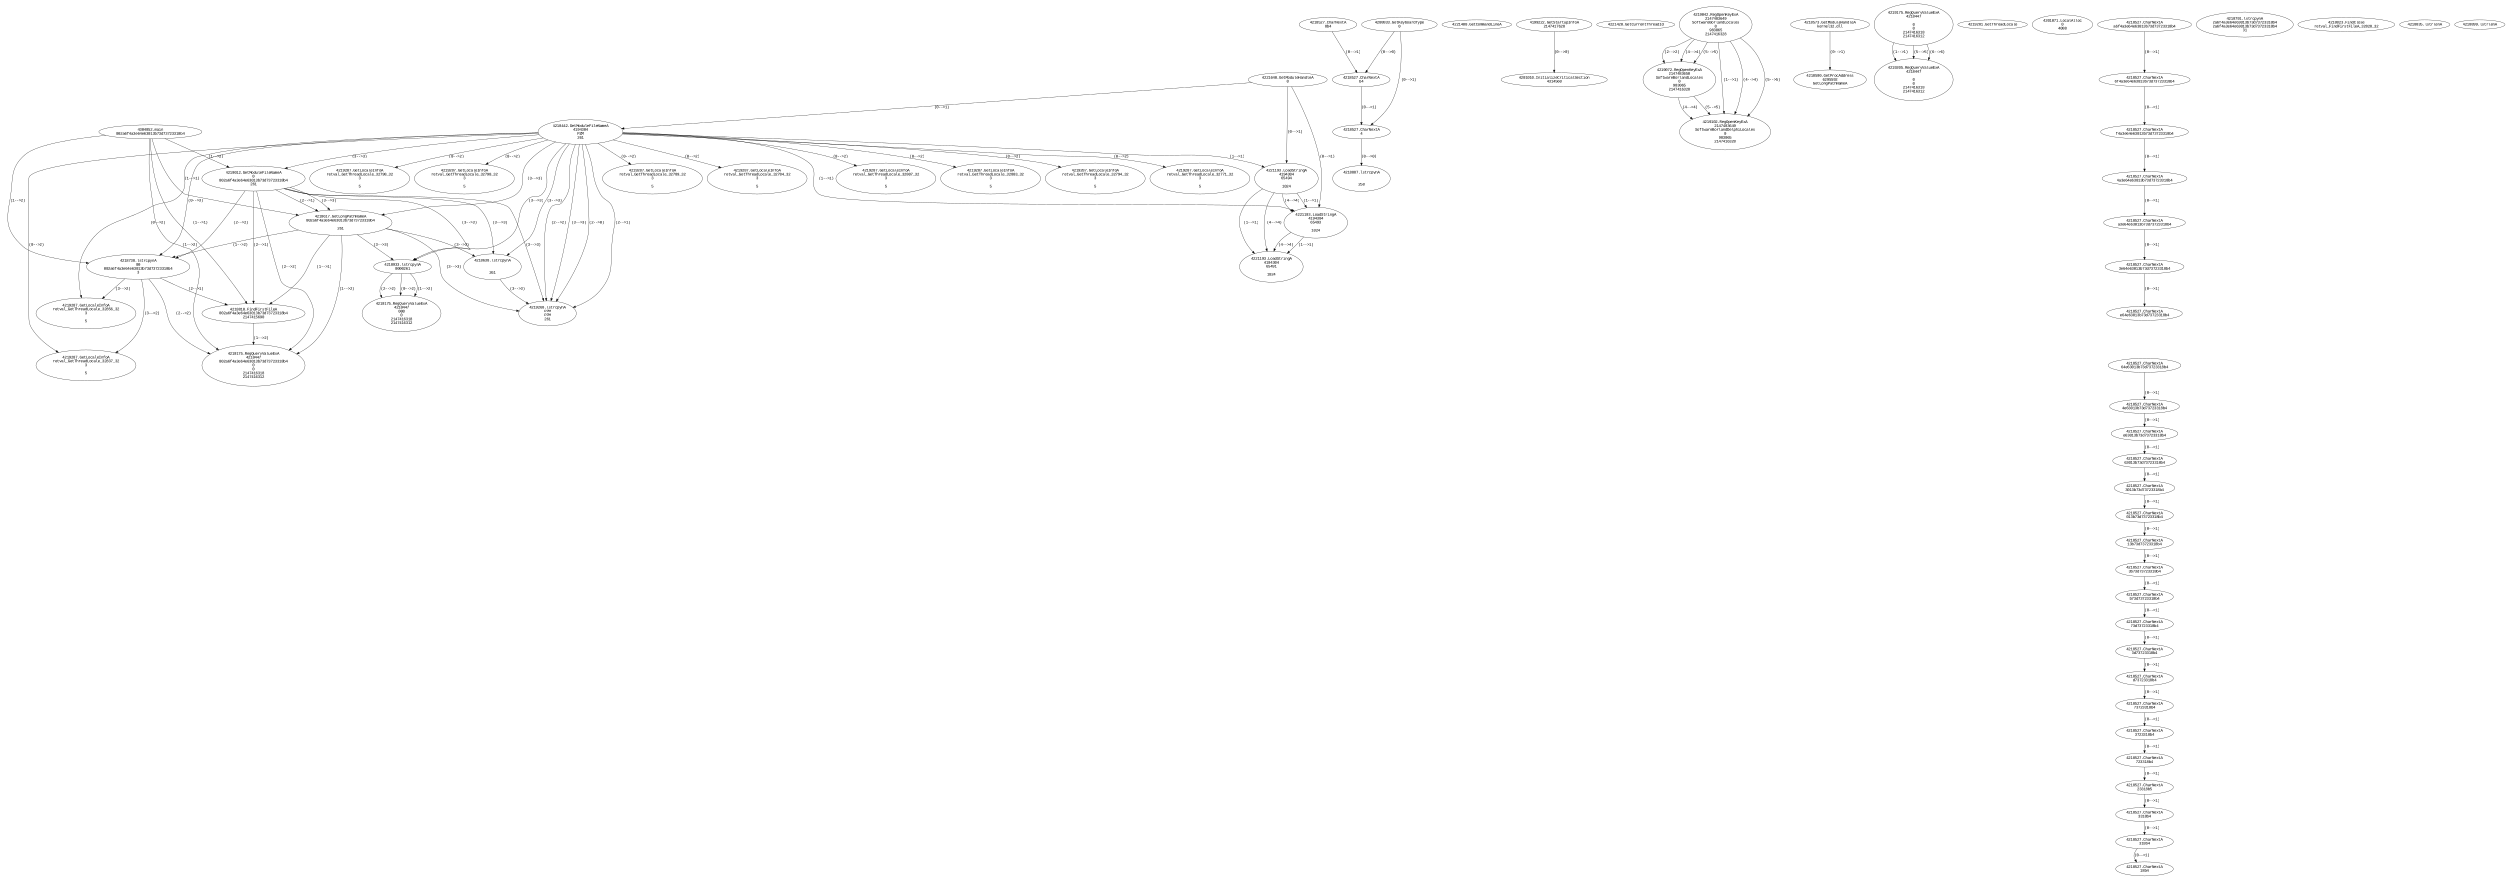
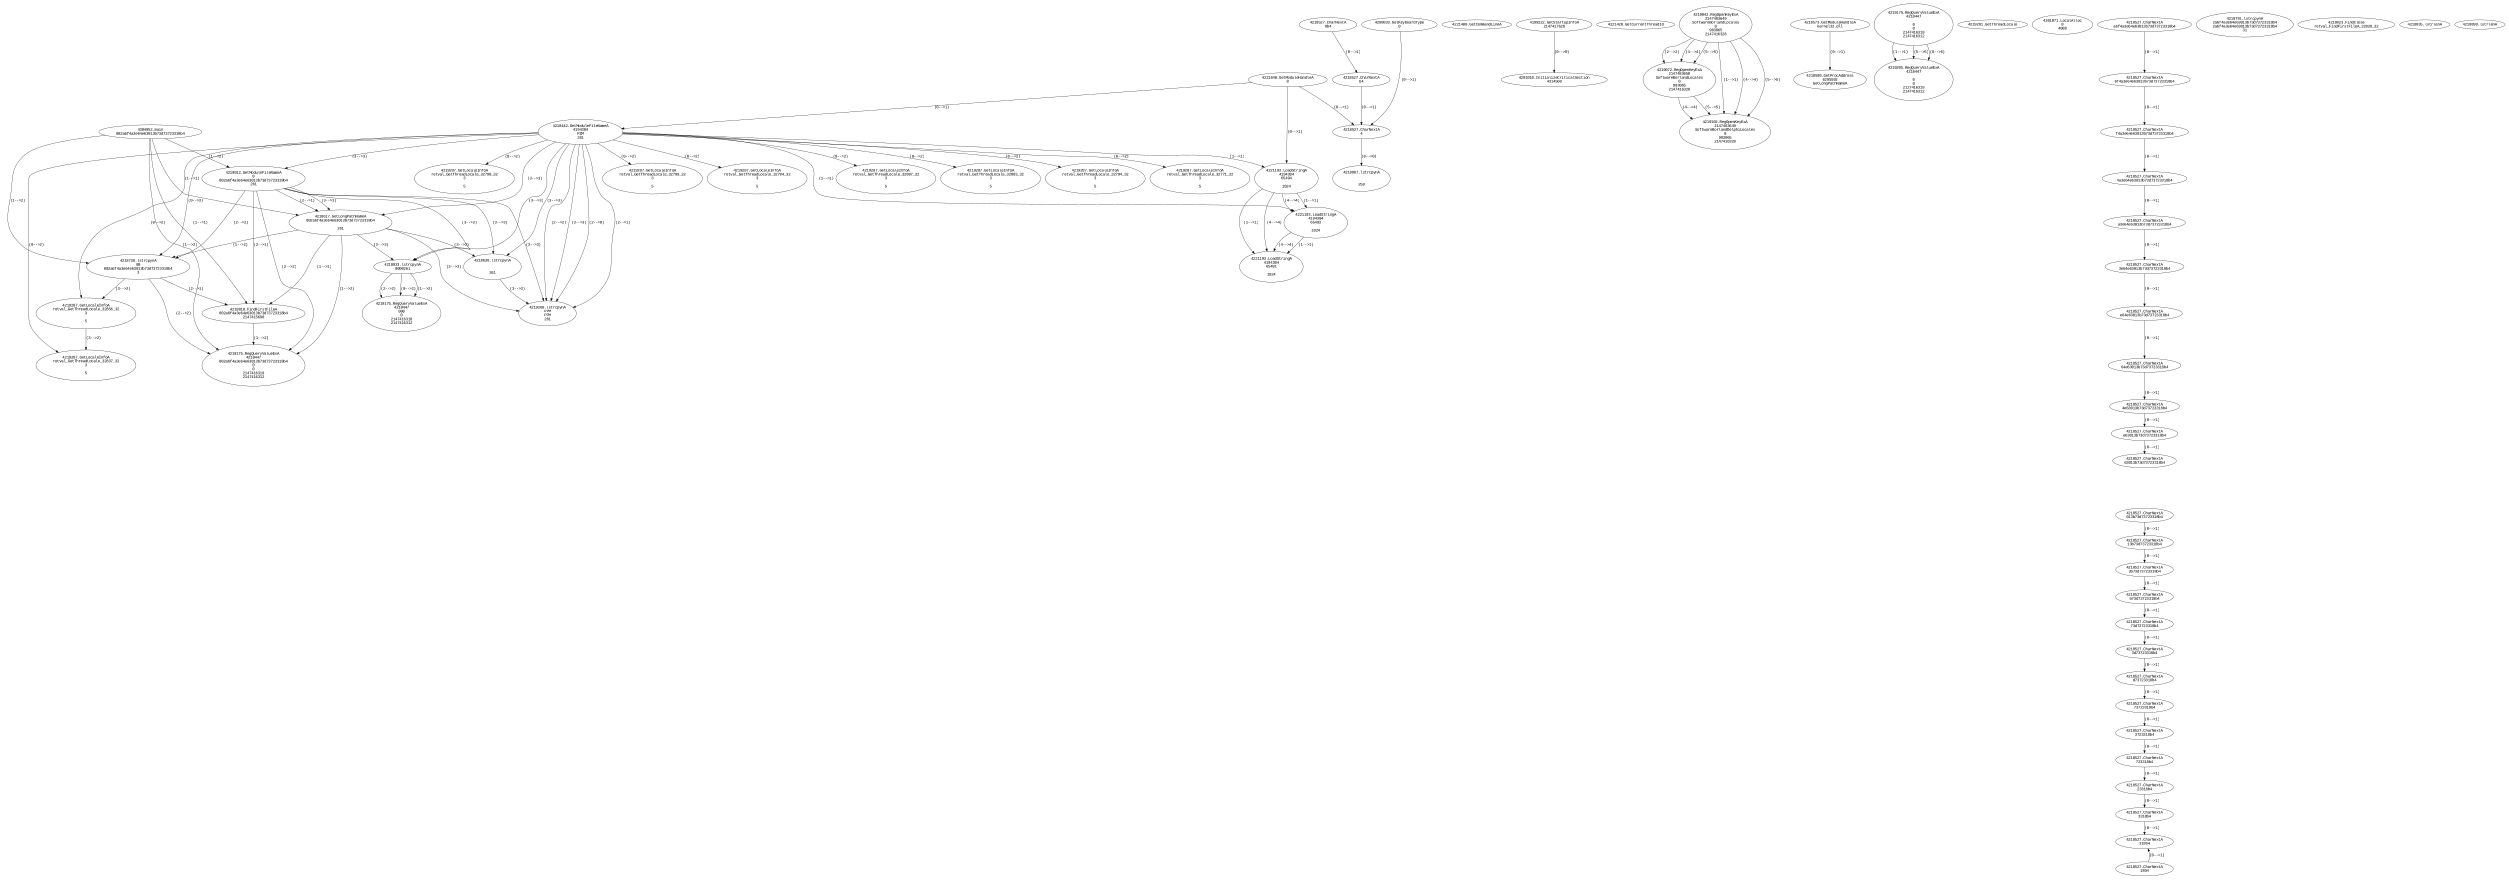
(1380, 51) -> none
(1914, 80) -> (1914, 80)
(1316, 143) -> (1326, 104)
(360, 179) -> none
(142, 320) -> (86, 338)
none -> (2145, 338)
(2145, 488) -> none
(2145, 787) -> (2145, 787)
(2134, 854) -> (2150, 857)
